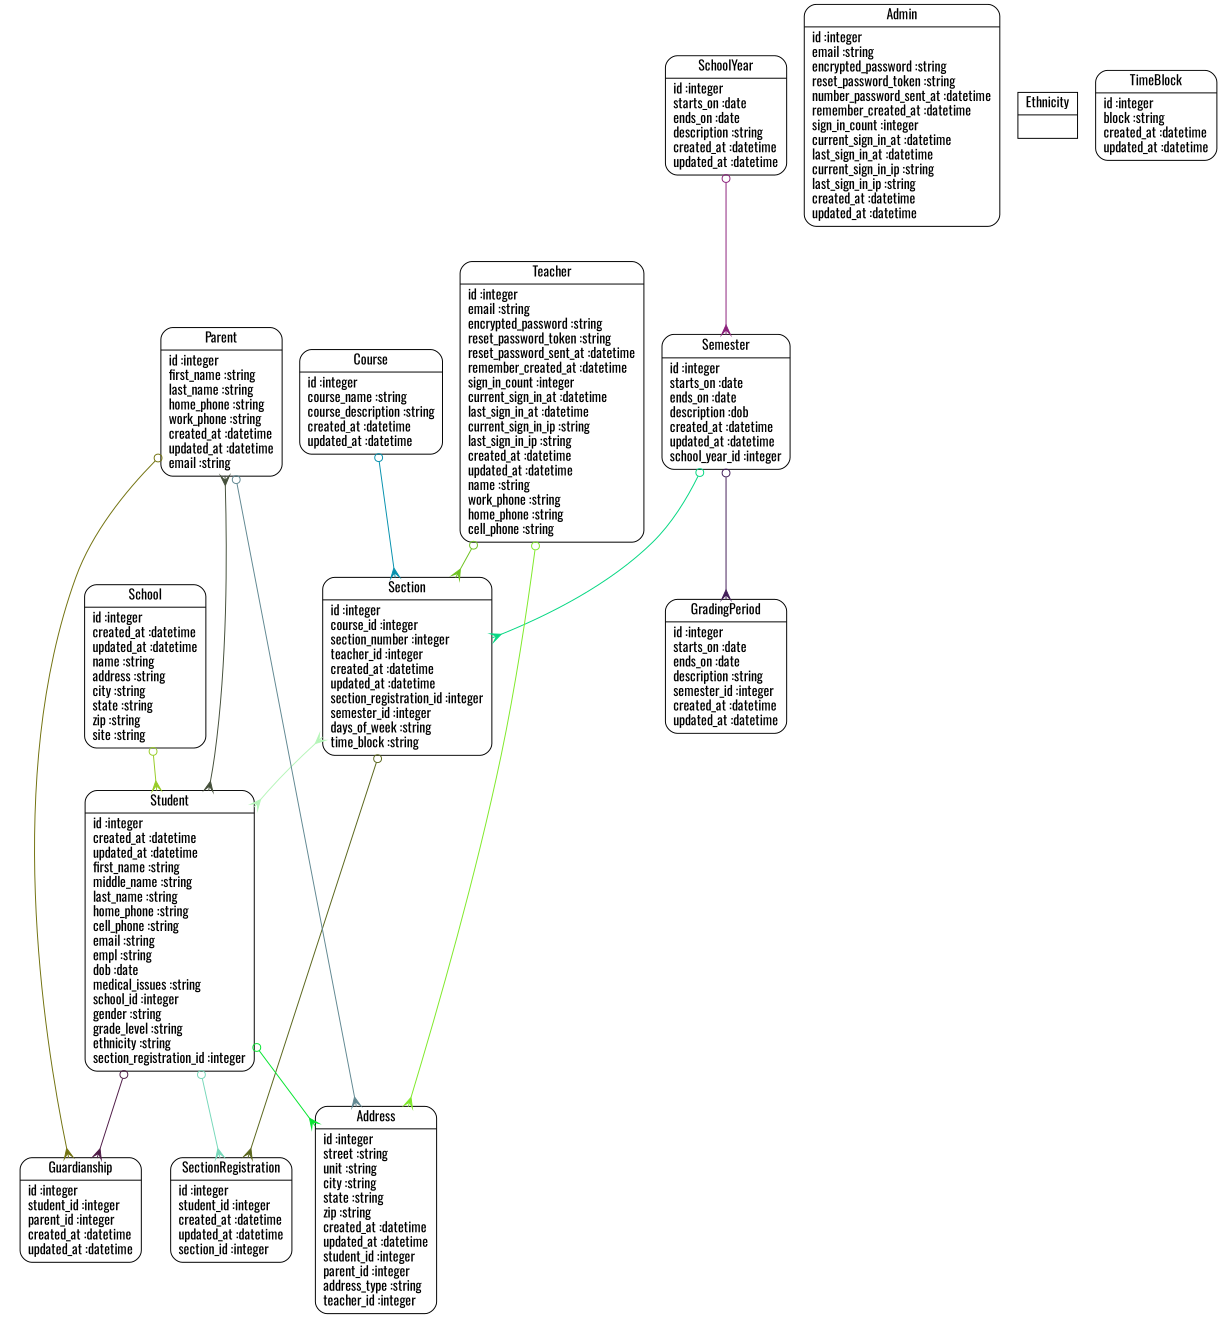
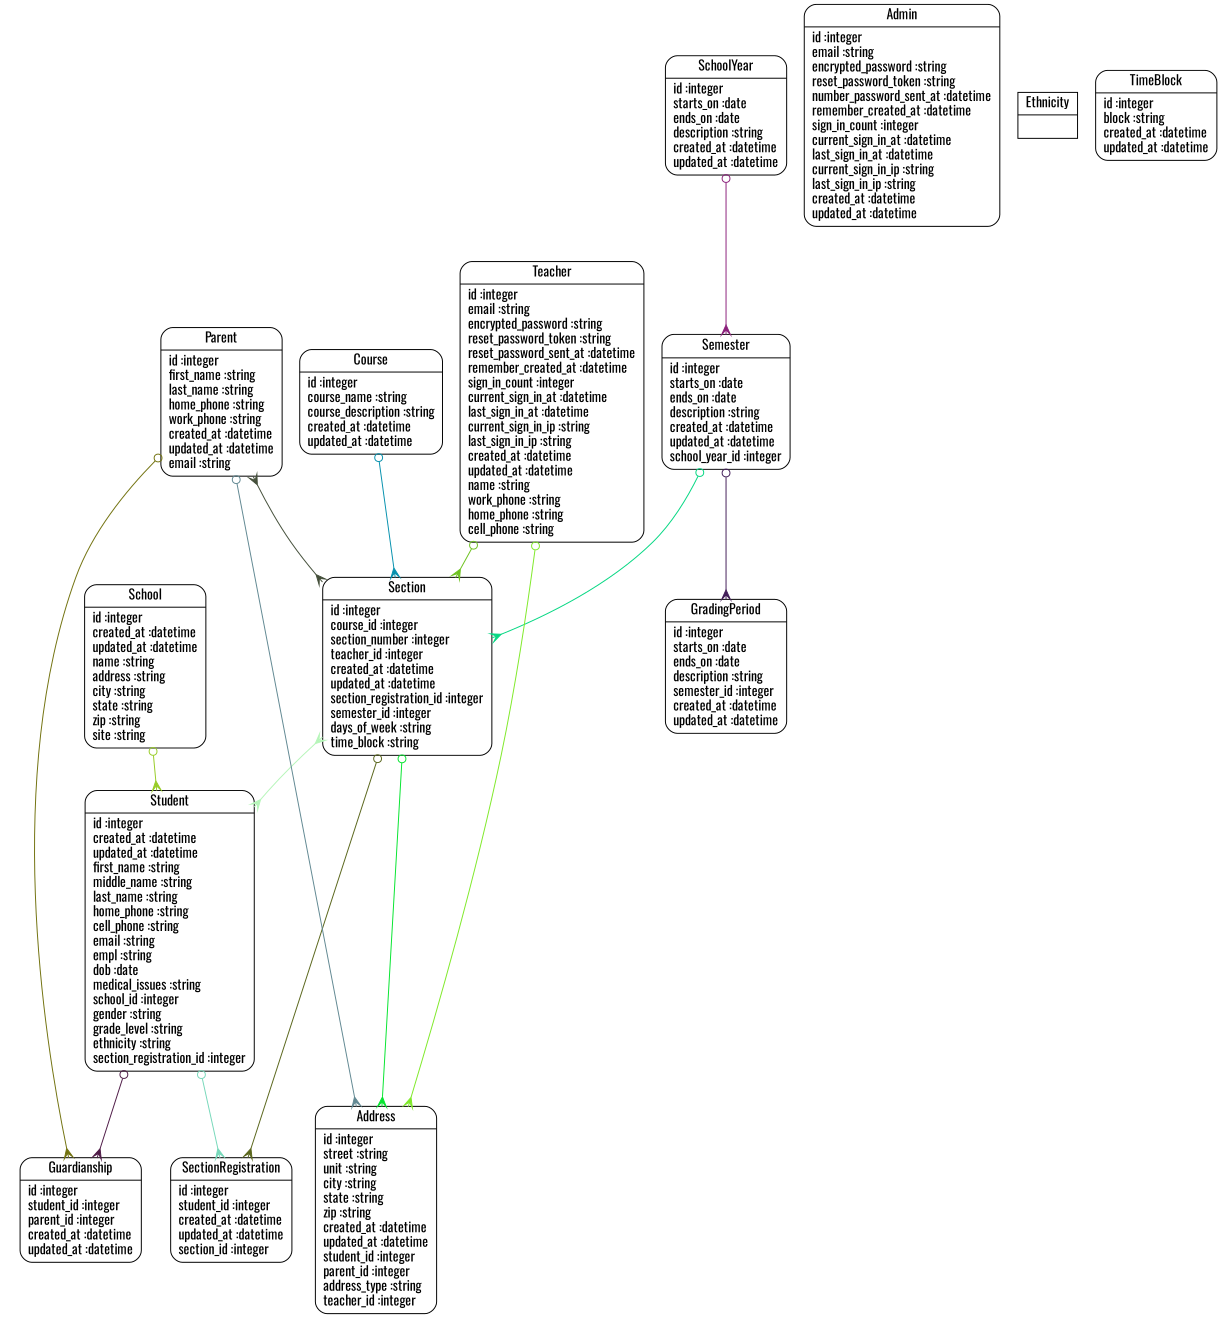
(709, 413) -> (715, 413)
(225, 634) -> (284, 532)
(284, 1084) -> (392, 930)
